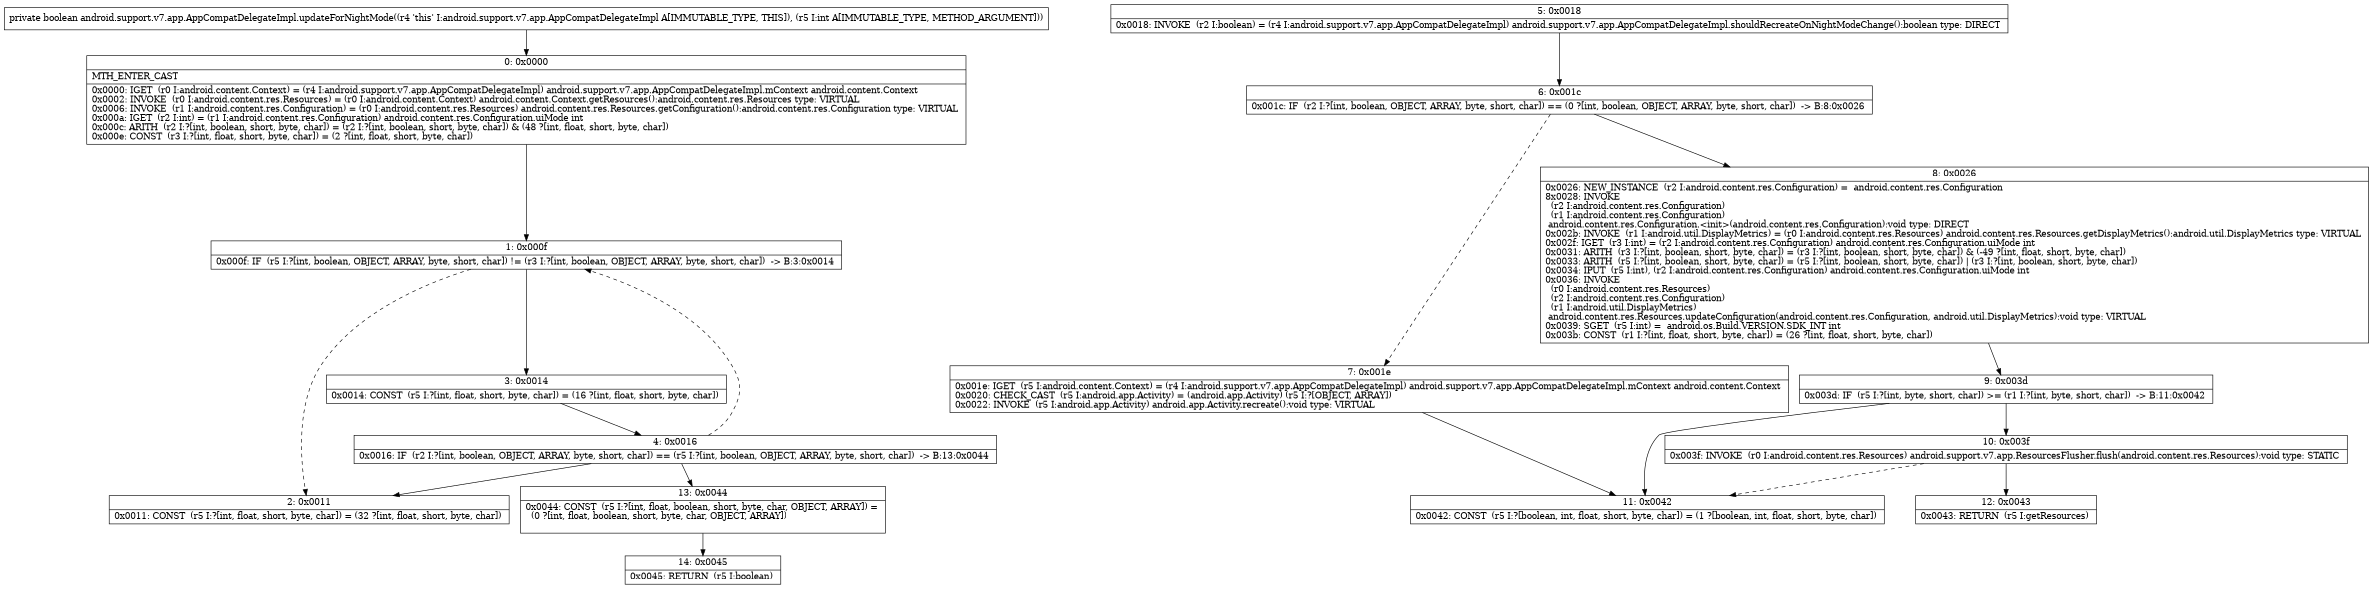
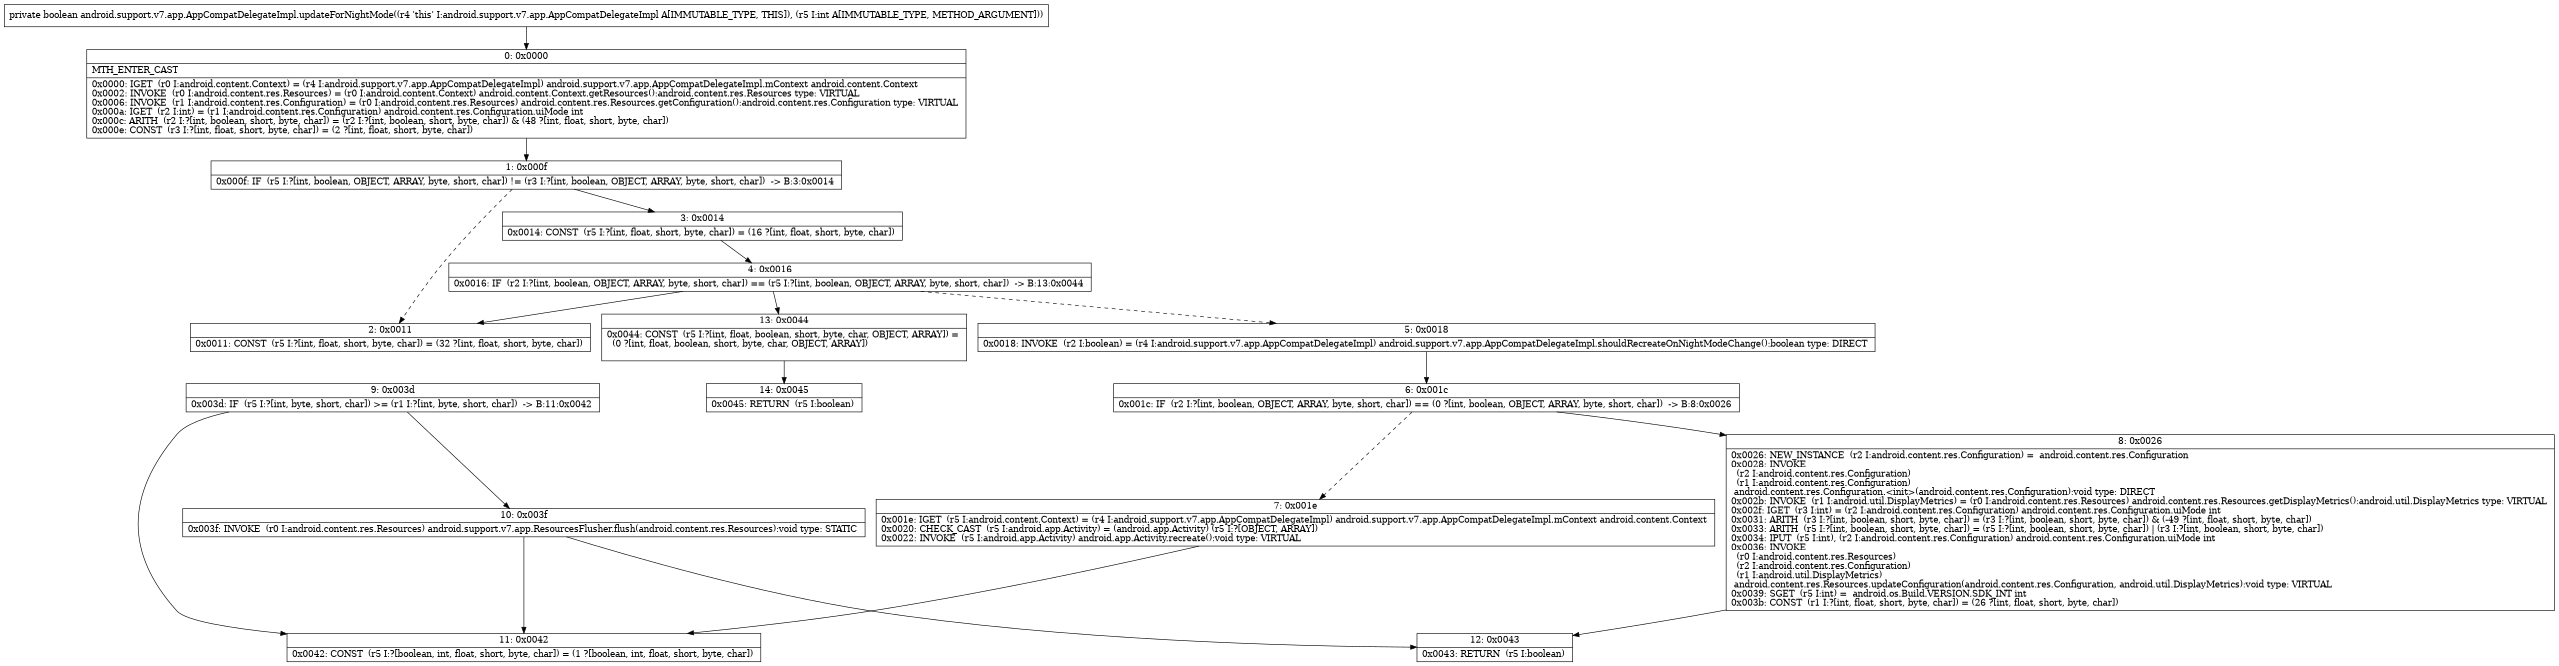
(1586, 197) -> (1771, 465)
(703, 331) -> (1095, 307)
(1994, 356) -> (1653, 623)
(1830, 479) -> (524, 582)
(2006, 517) -> (1495, 654)
